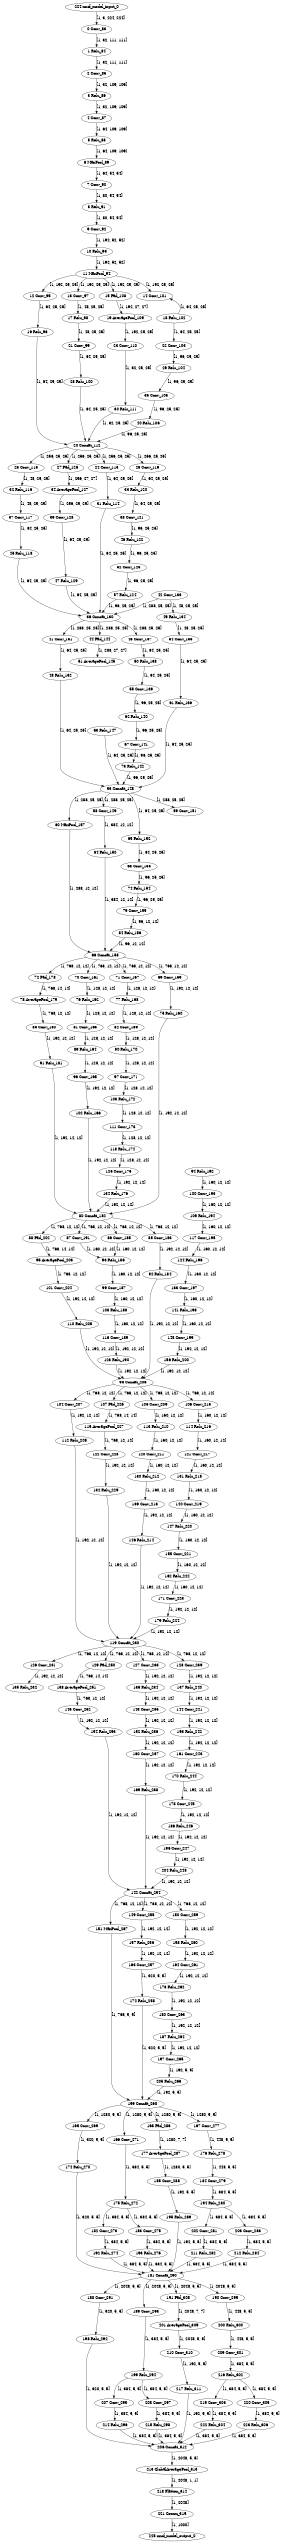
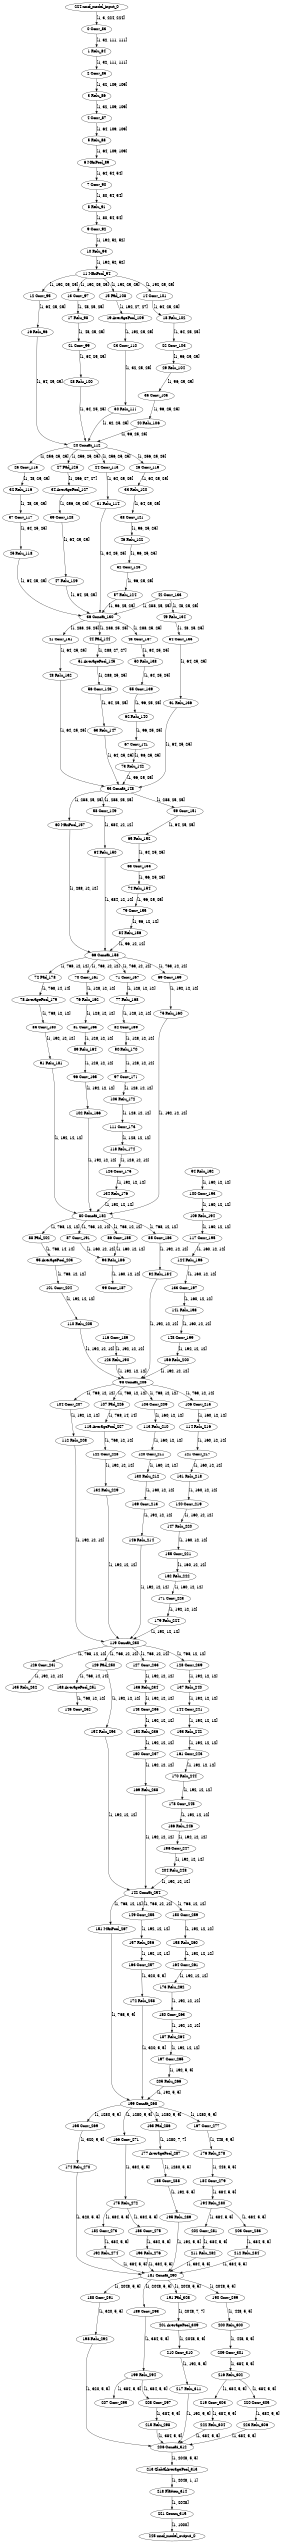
(179, 305) -> (153, 309)
none -> (100, 689)
(138, 811) -> (163, 825)
(115, 1310) -> none
(80, 1723) -> (112, 1698)
(115, 2425) -> none
